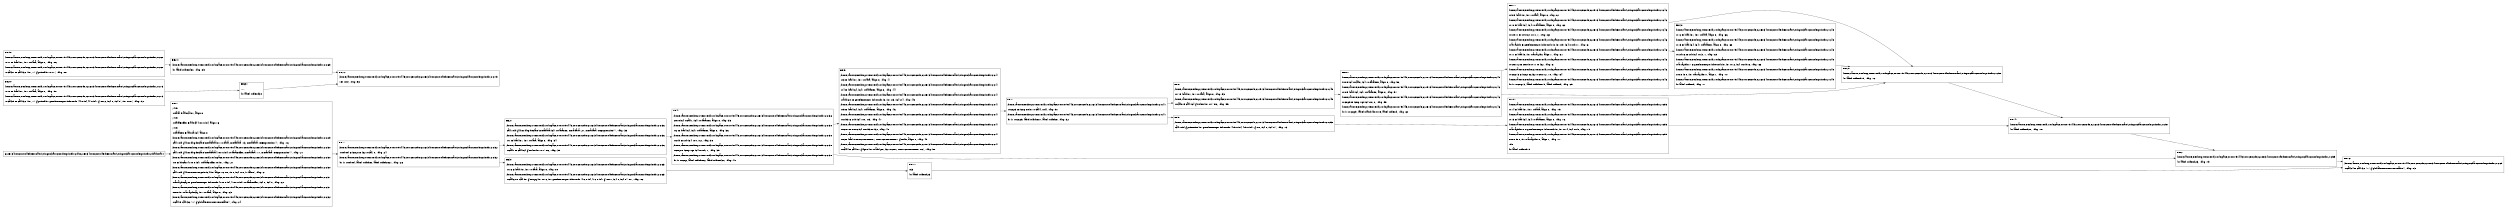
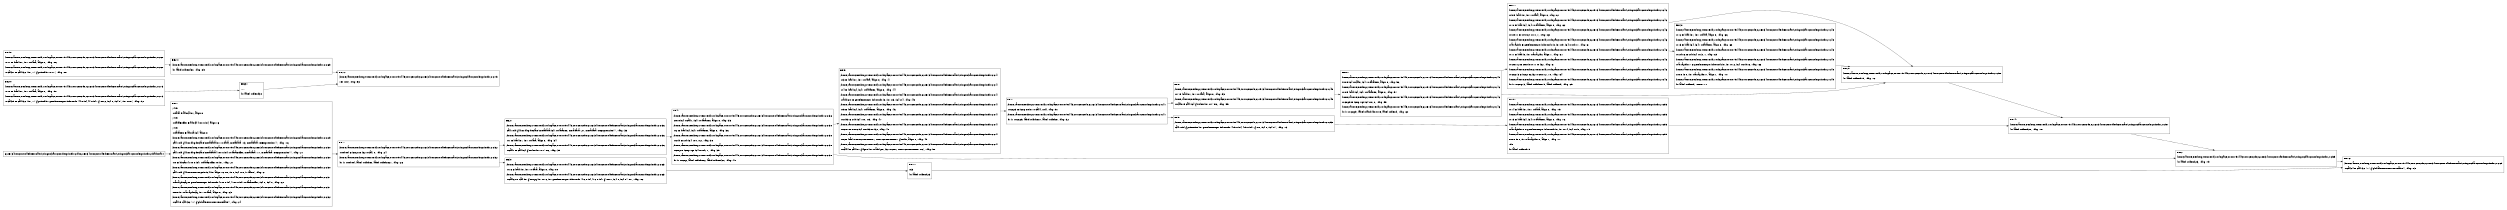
(1691, 84) -> (1691, 84)
